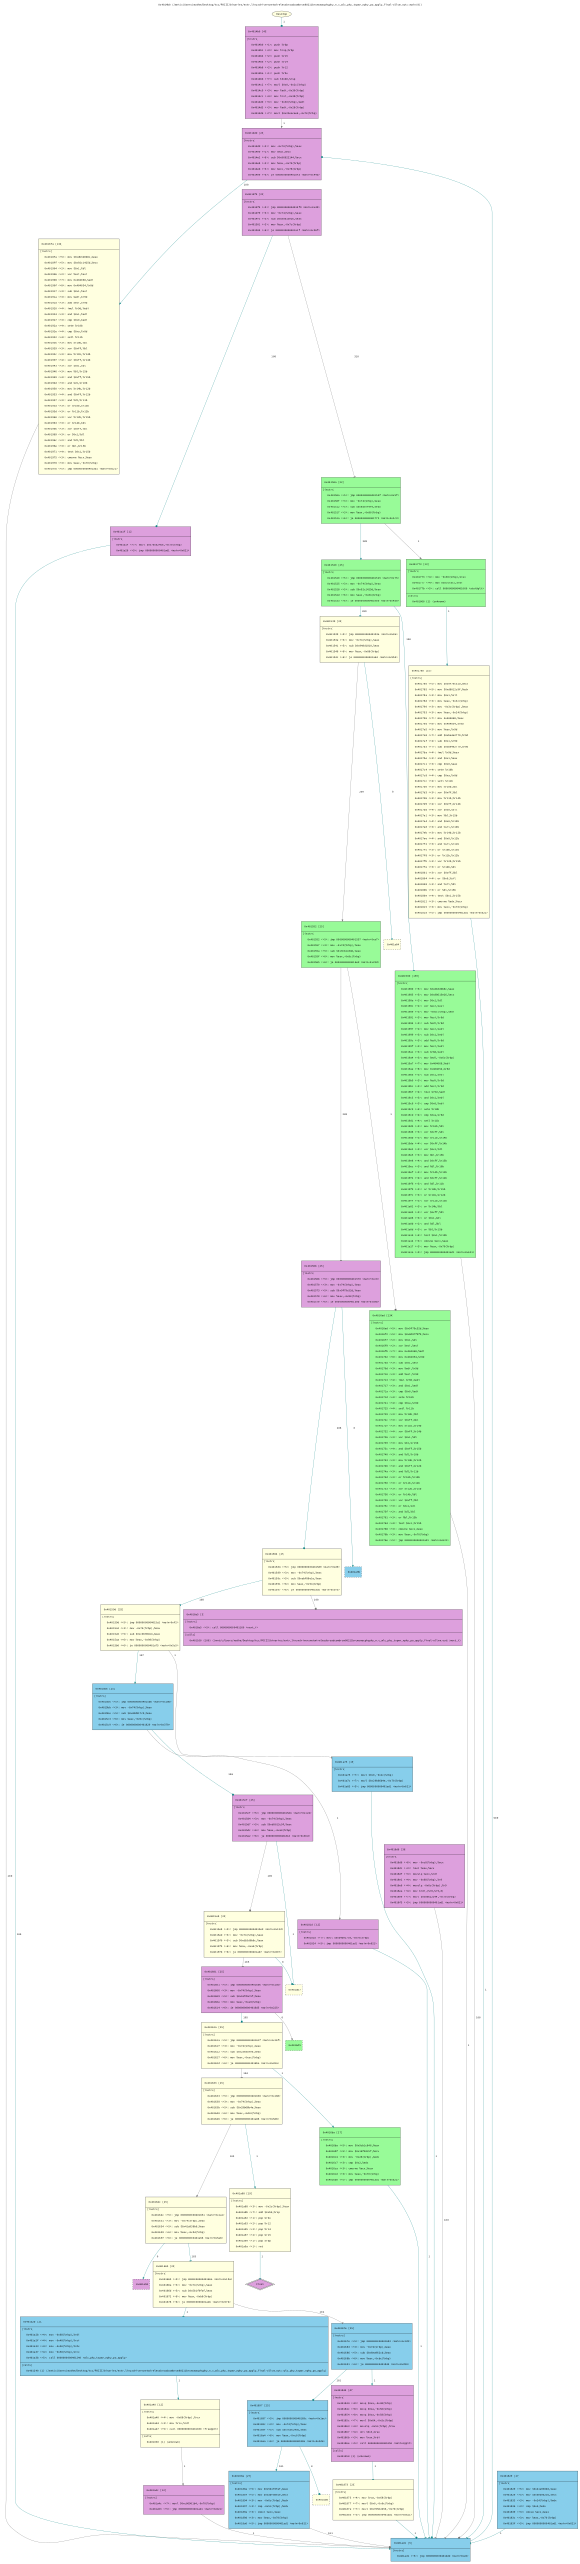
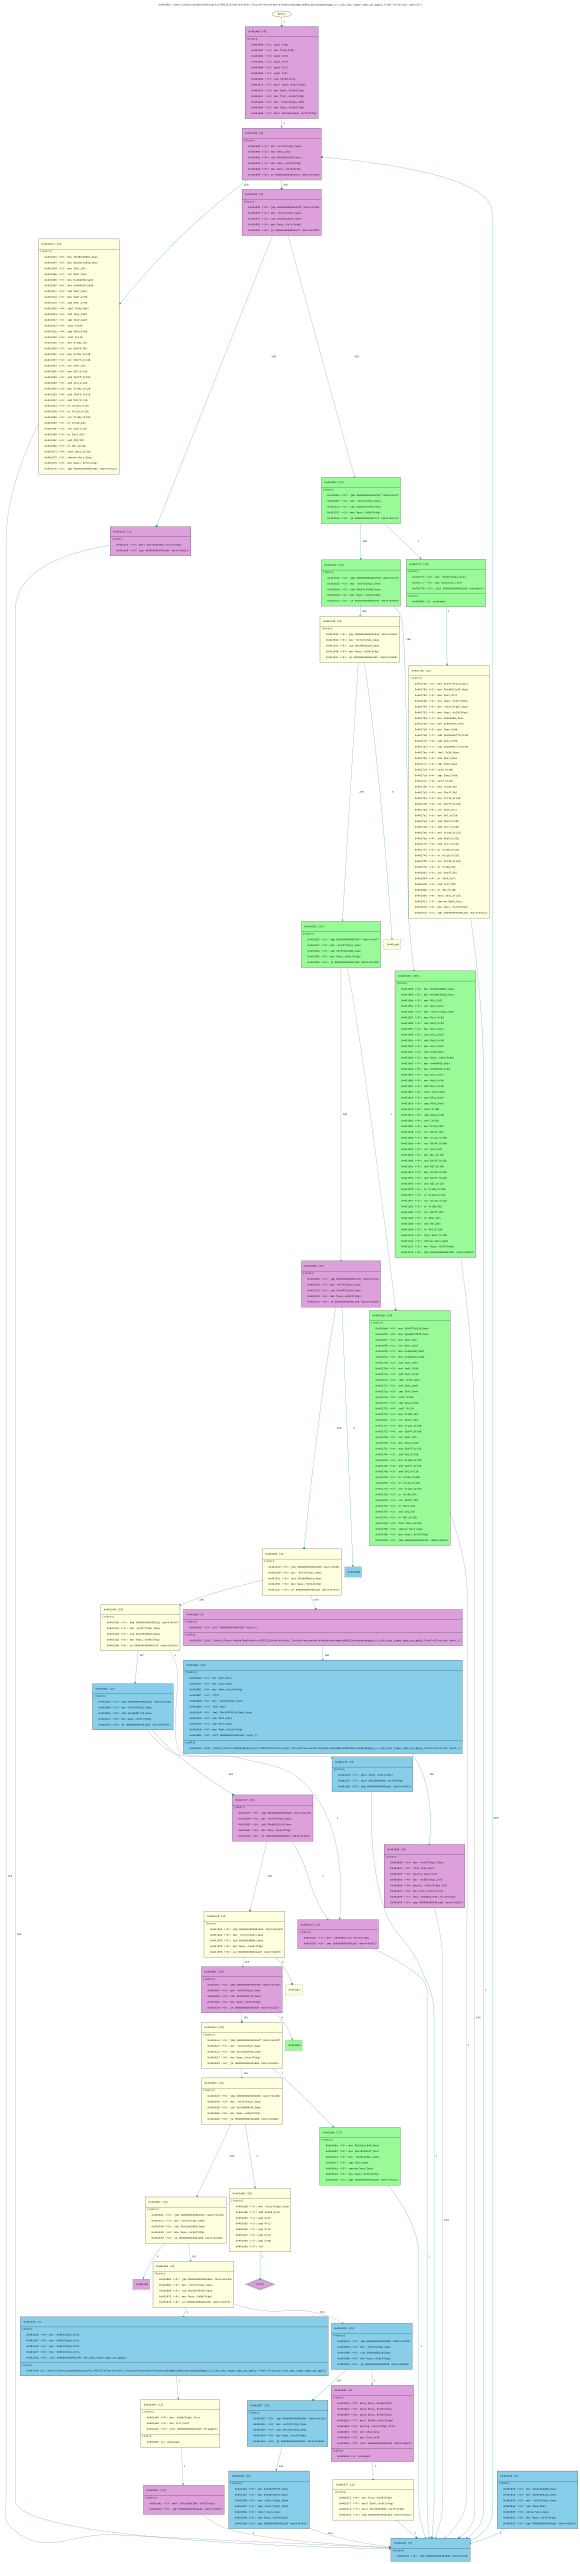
(282, 14) -> (282, 14)
none -> (282, 184)
none -> (323, 1707)
(286, 1912) -> (309, 1880)
(321, 2500) -> none
